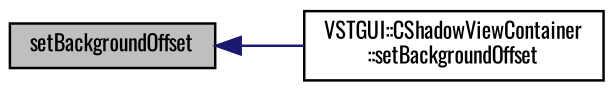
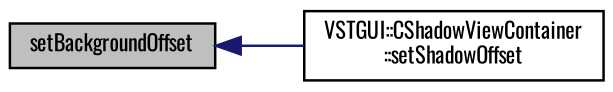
(454, 46) -> (454, 46)
